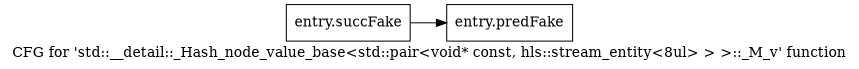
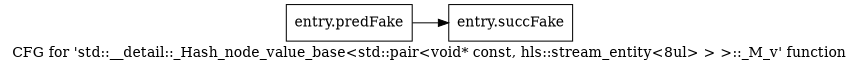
(423, 23) -> (425, 23)
